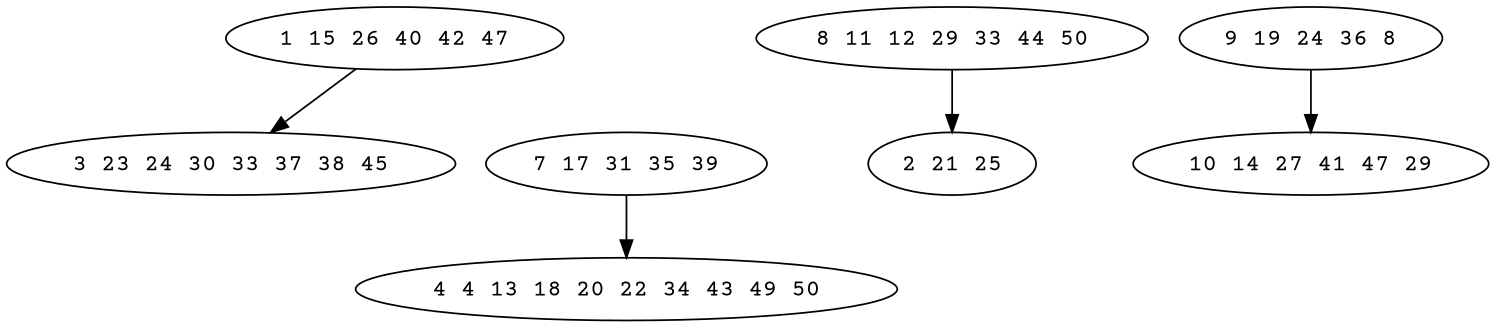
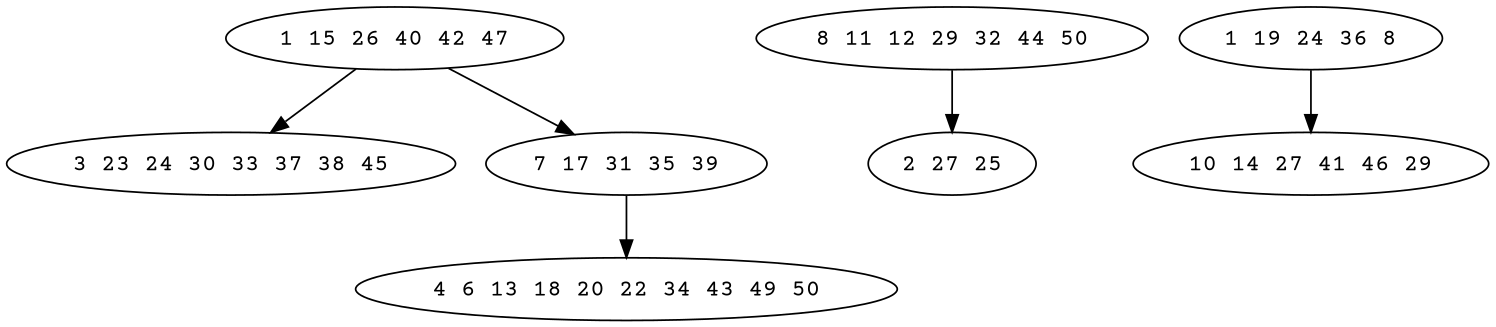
(952, 38) -> (952, 38)
(1311, 38) -> (1311, 38)
none -> (503, 97)
(952, 164) -> (952, 164)
(1311, 164) -> (1311, 164)
(626, 289) -> (626, 289)
